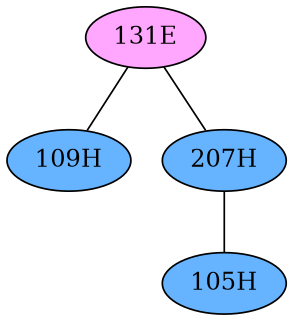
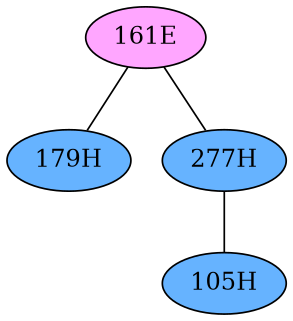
(146, 38) -> (146, 38)
(69, 160) -> (69, 160)
(224, 160) -> (224, 160)
